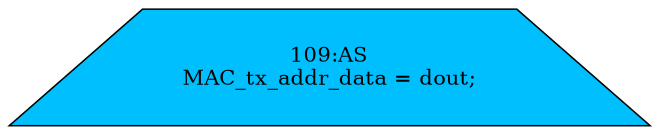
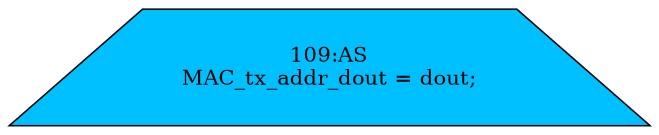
(330, 67) -> (330, 67)
